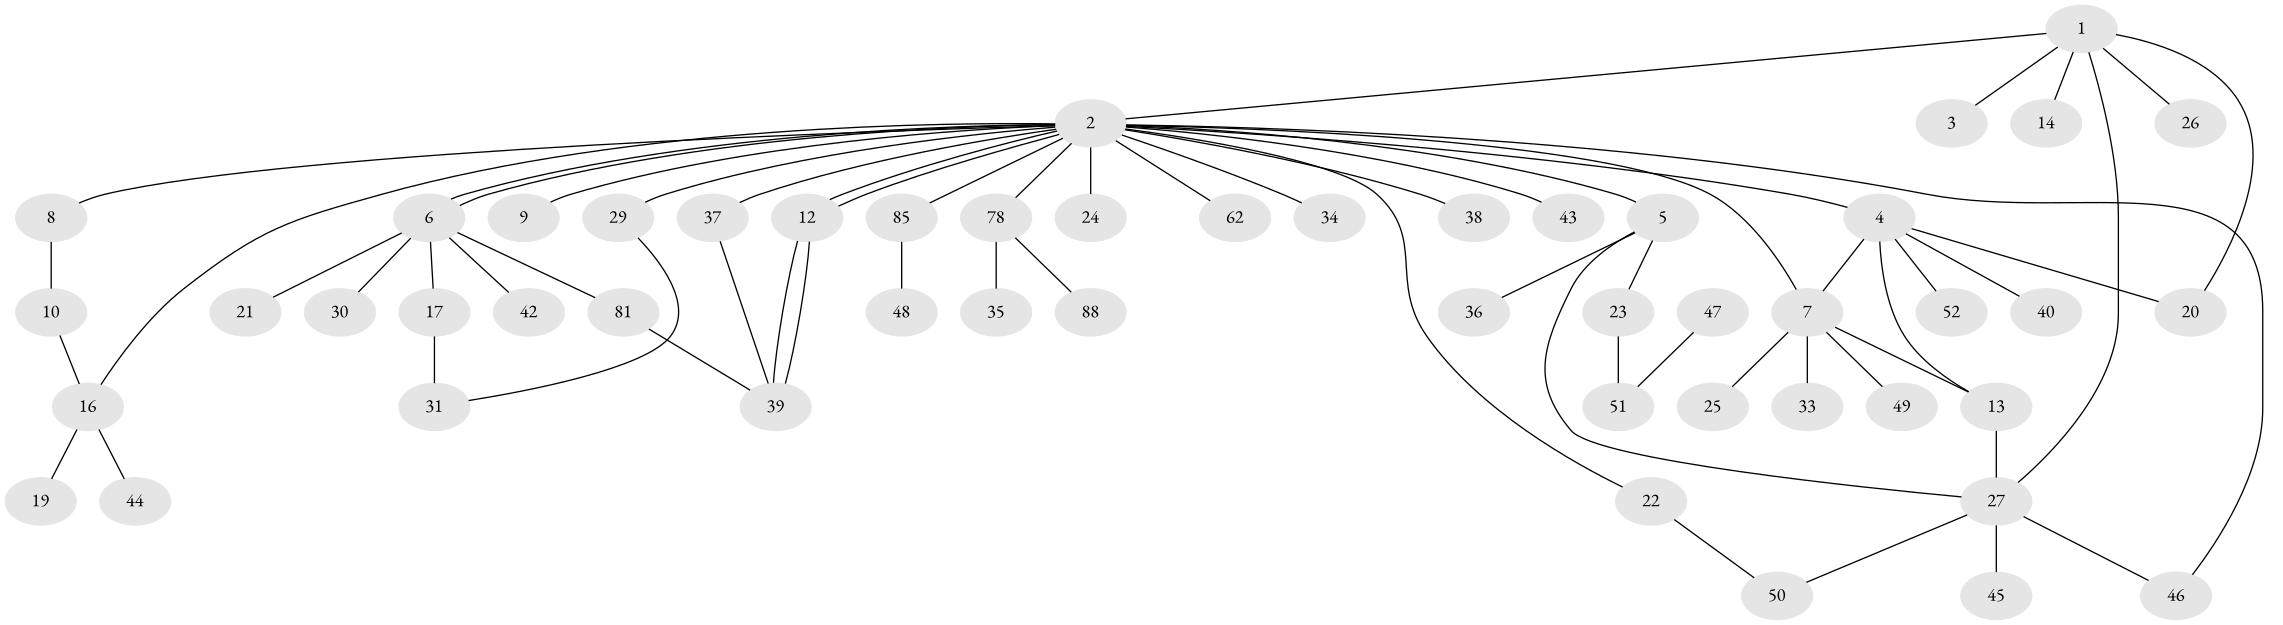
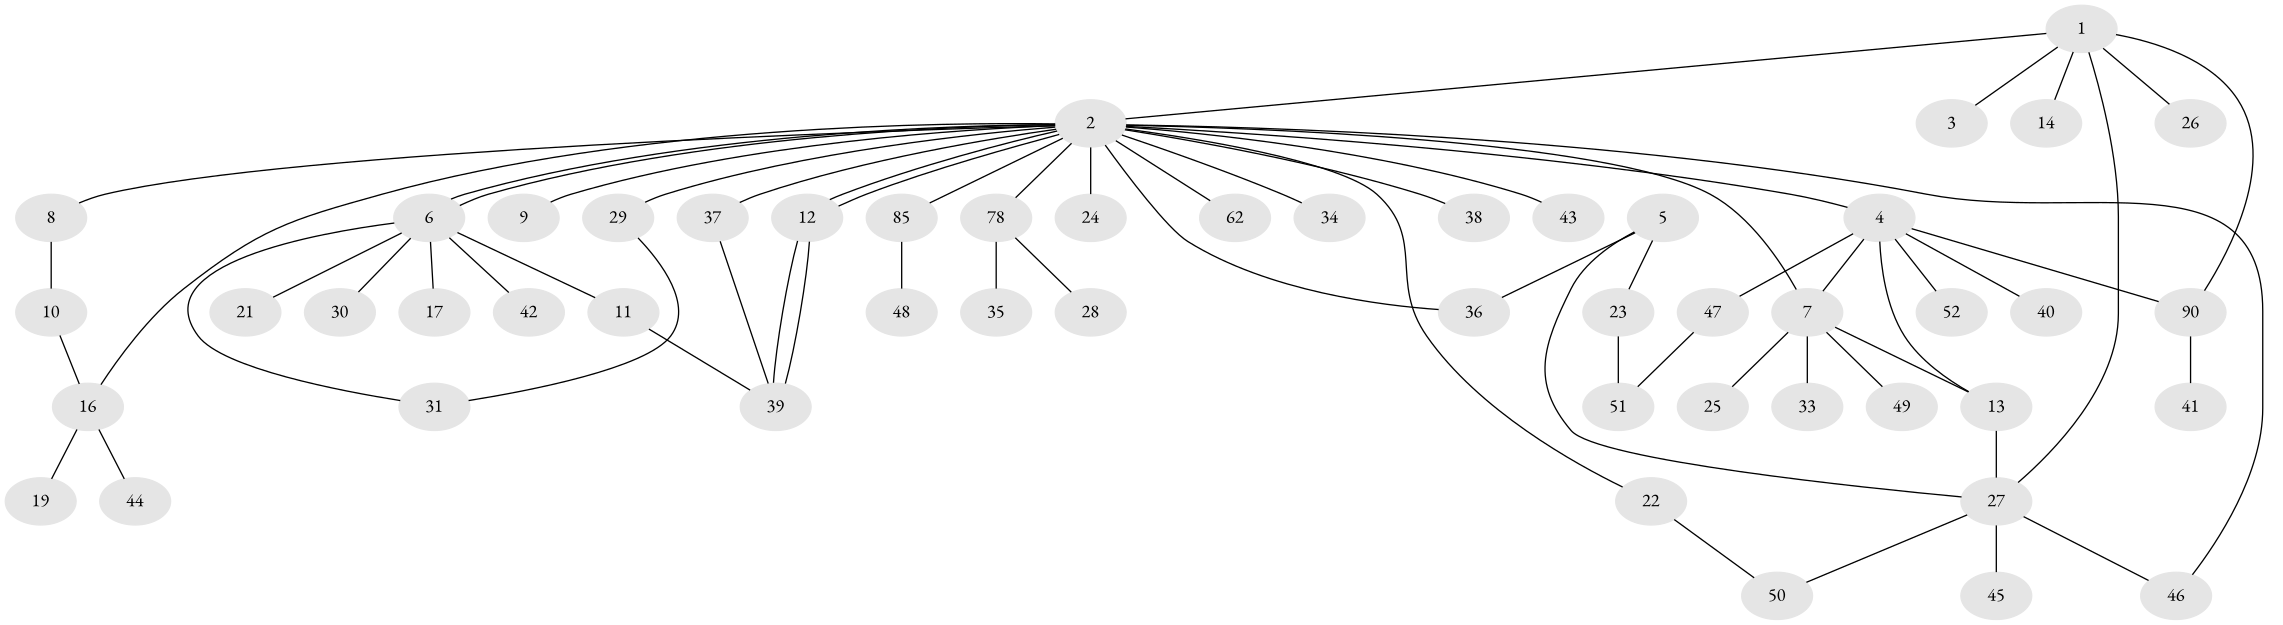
(1473, 161) -> (1248, 271)
none -> (1796, 265)
(623, 312) -> (623, 312)
(1091, 312) -> (1091, 312)
(2191, 312) -> (2191, 312)
(434, 360) -> (189, 314)
none -> (2191, 407)
